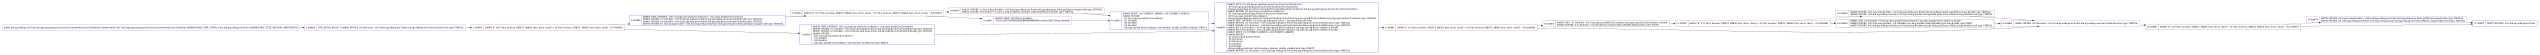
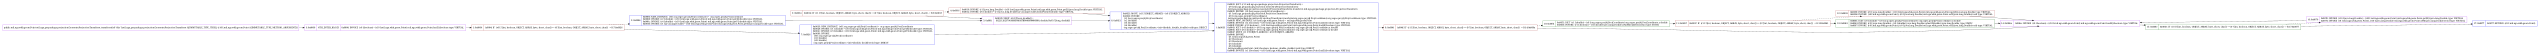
(795, 16) -> (883, 21)
(2469, 22) -> (2224, 22)
